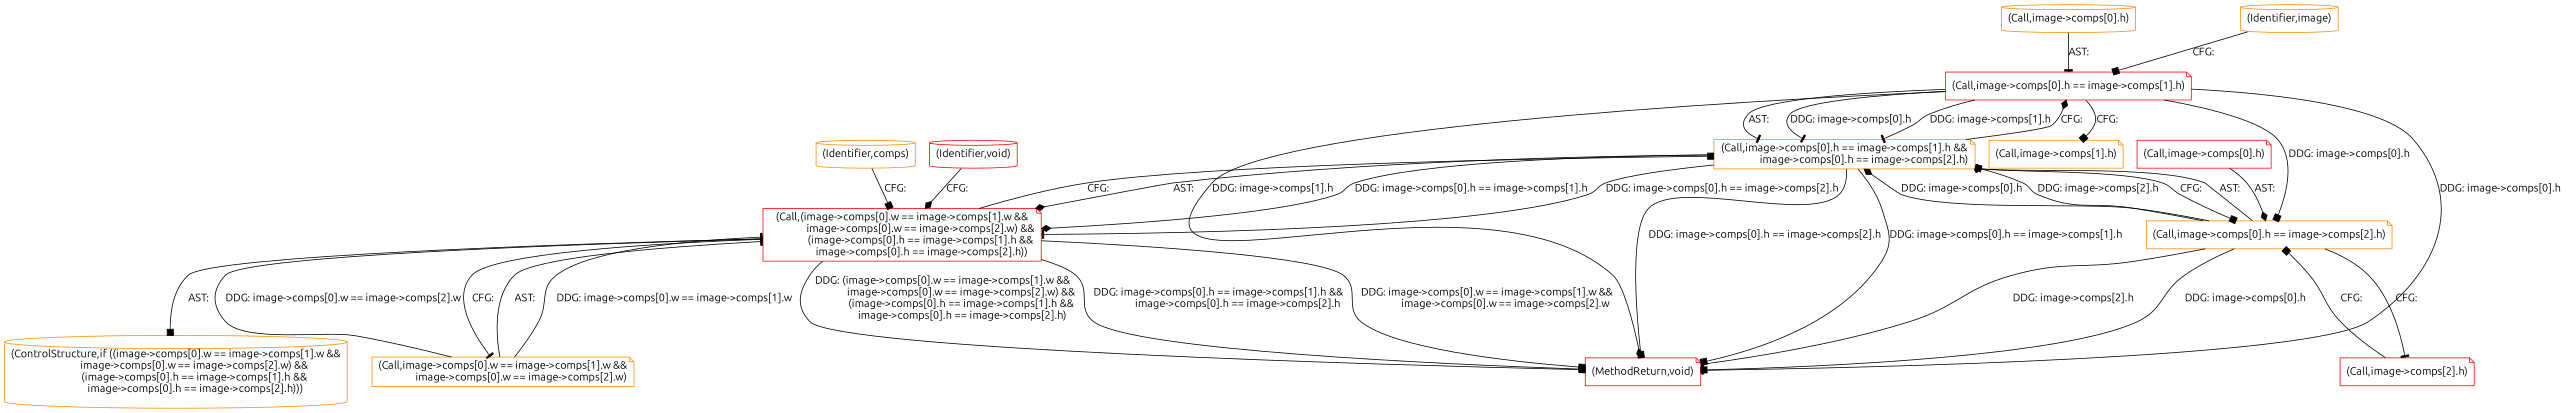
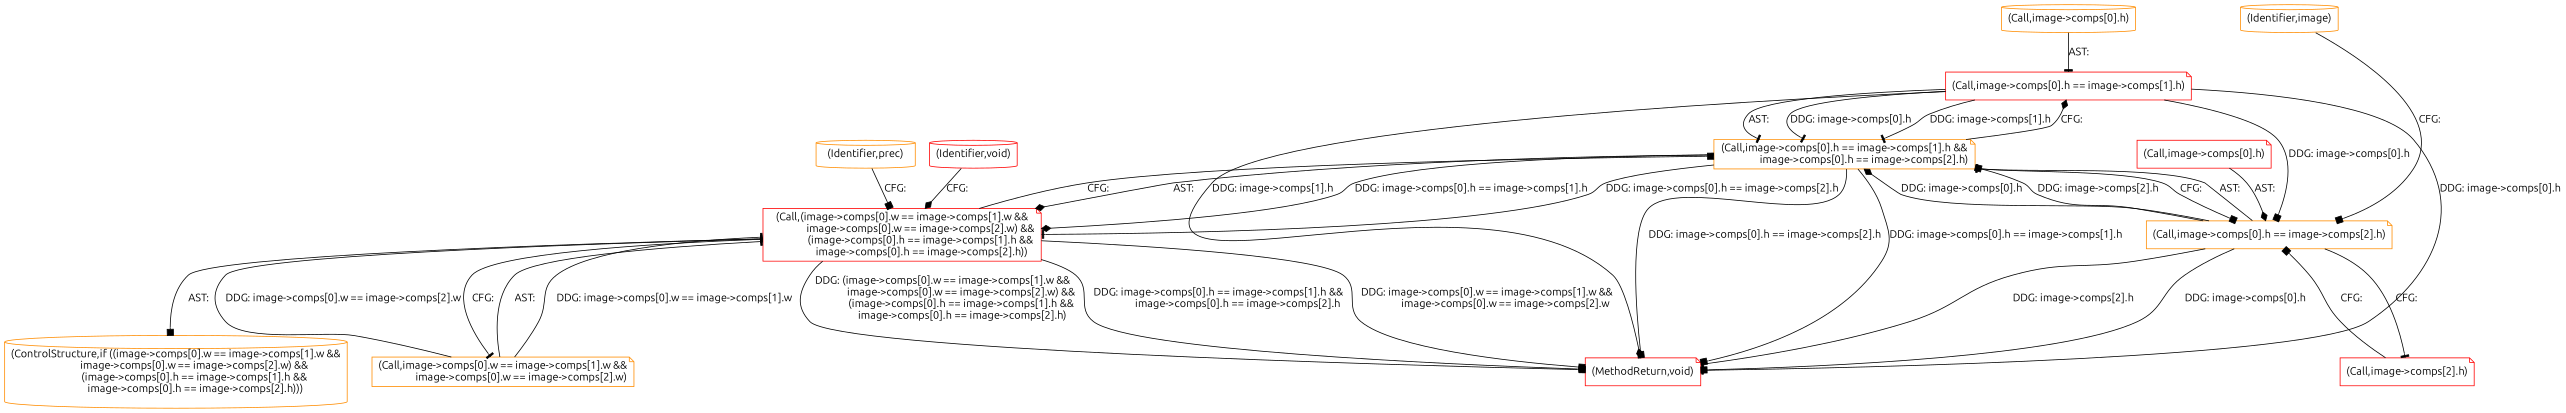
(2184, 51) -> (2416, 122)
(866, 154) -> (866, 154)
(2056, 154) -> none
